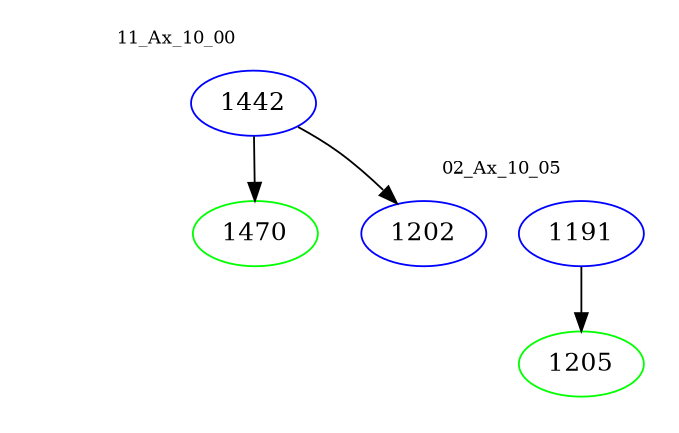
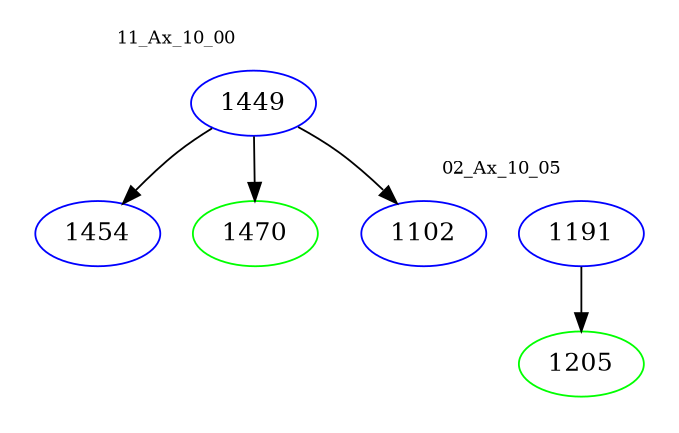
(254, 103) -> (254, 103)
none -> (98, 234)
(424, 234) -> (424, 234)
